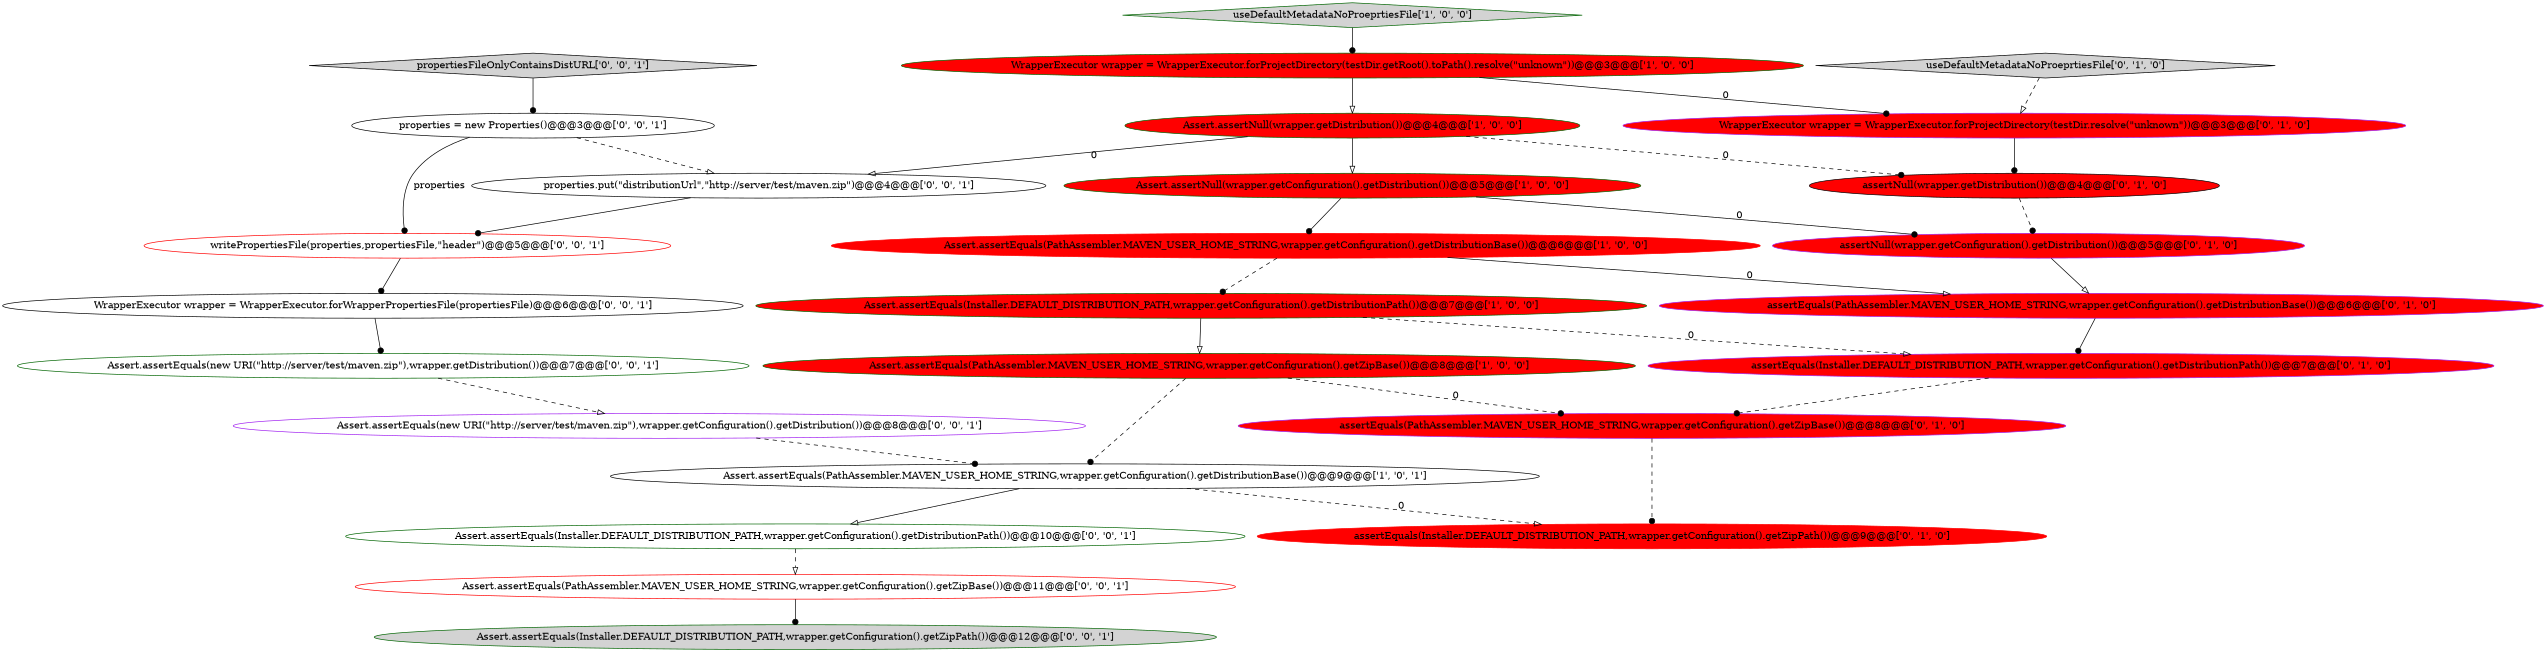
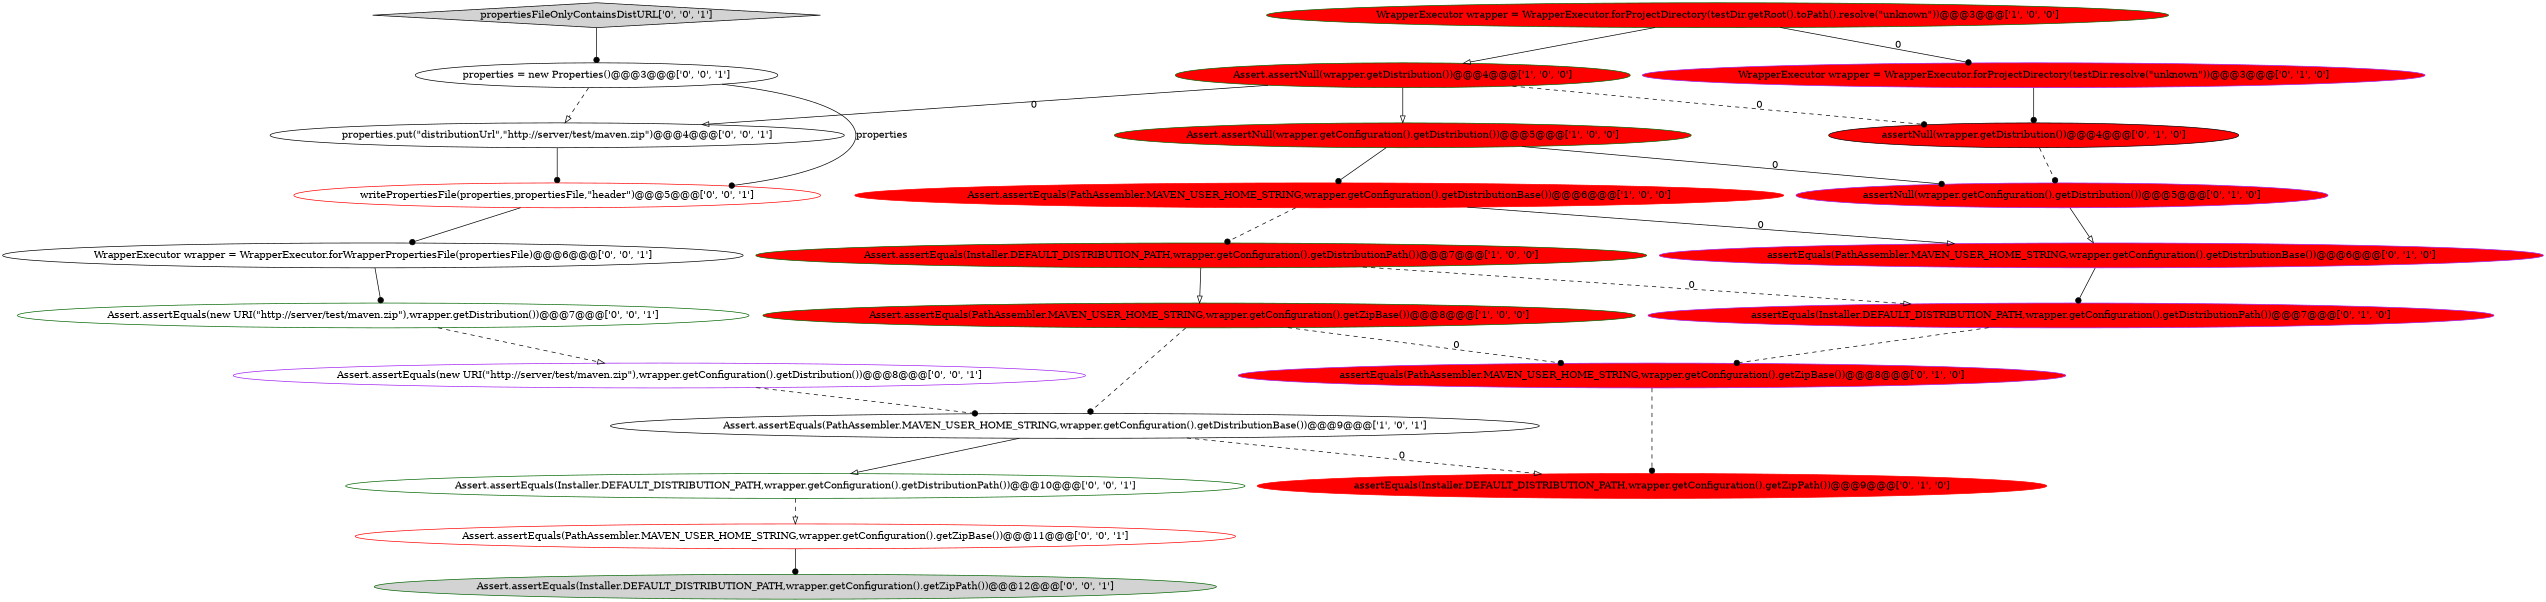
(1352, 15) -> none
(2045, 66) -> none
